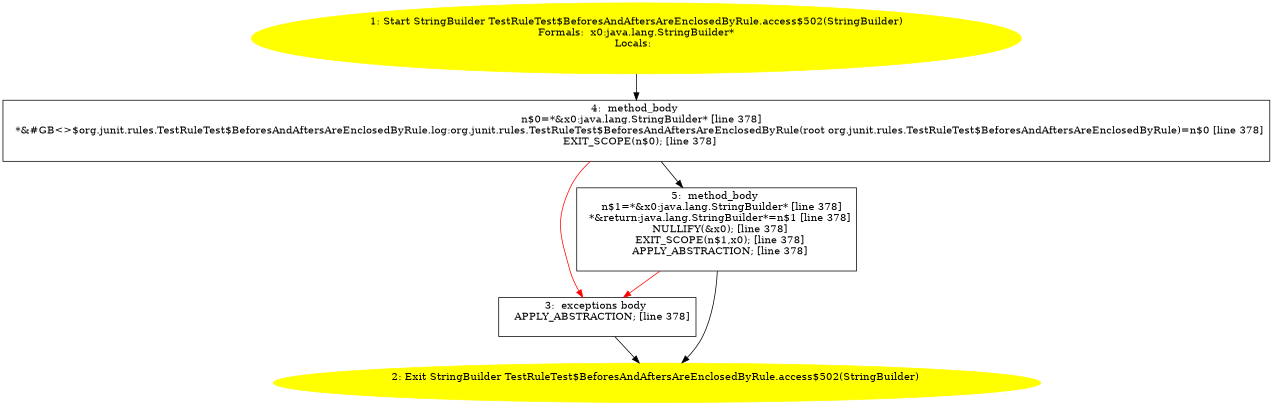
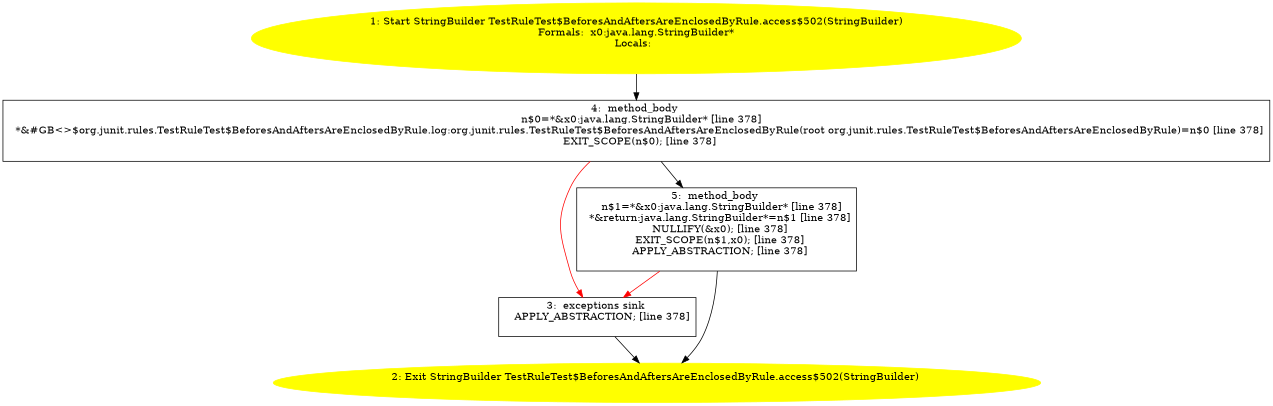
(597, 317) -> (597, 317)
